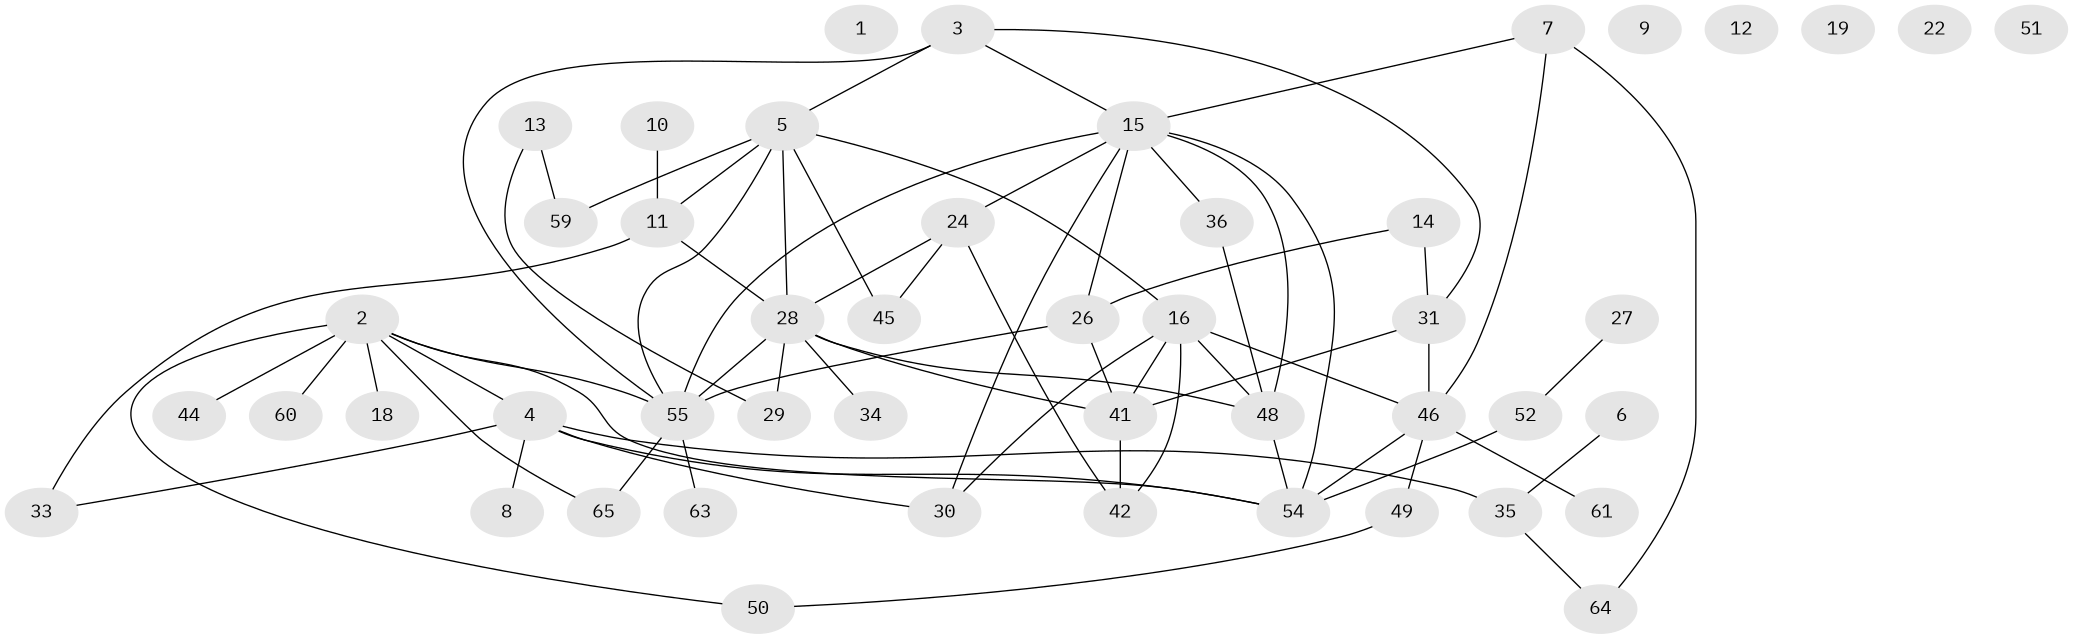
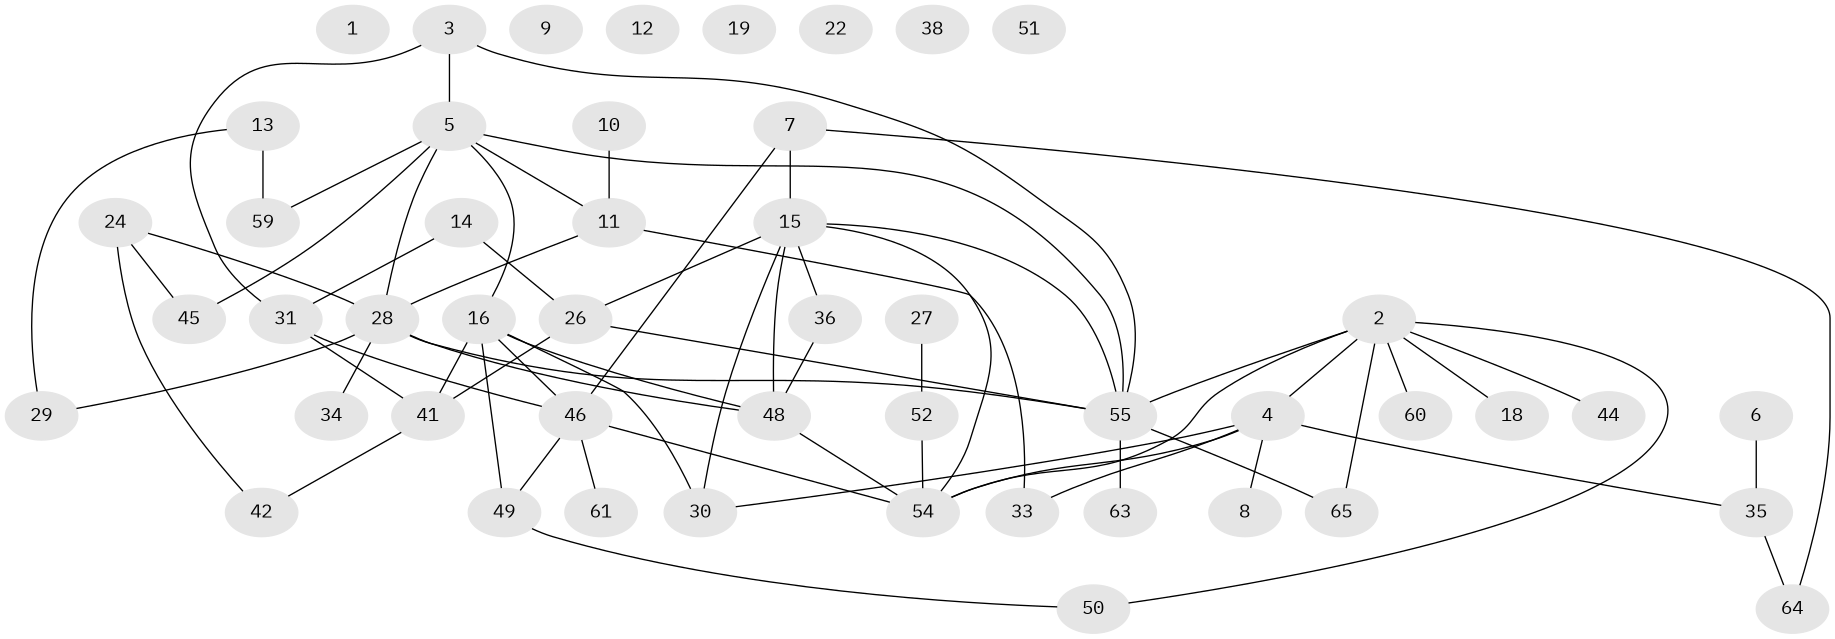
none -> (932, 30)
(1046, 78) -> none
(1046, 174) -> none
(949, 377) -> none
(1174, 422) -> (492, 416)
